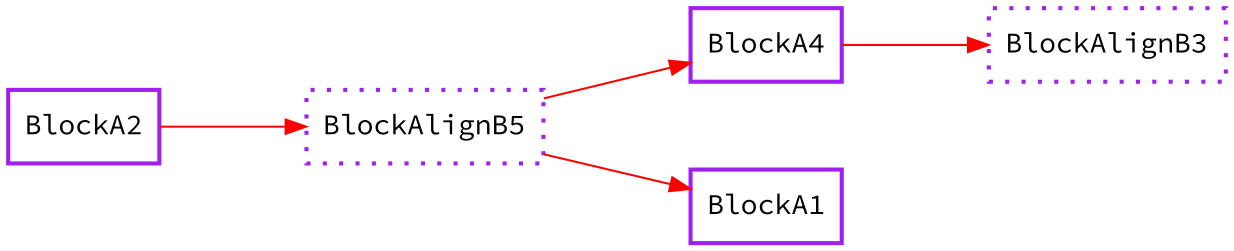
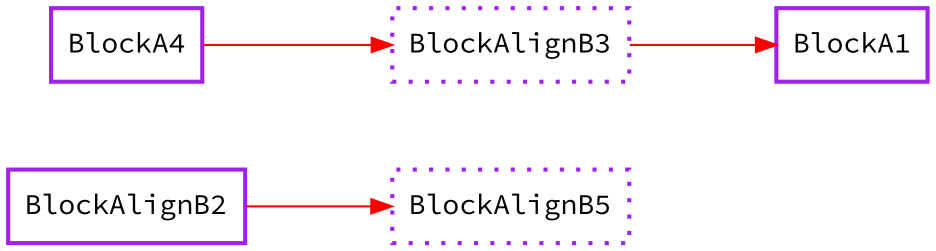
(607, 83) -> none
(84, 127) -> (127, 206)
(607, 169) -> (693, 45)
